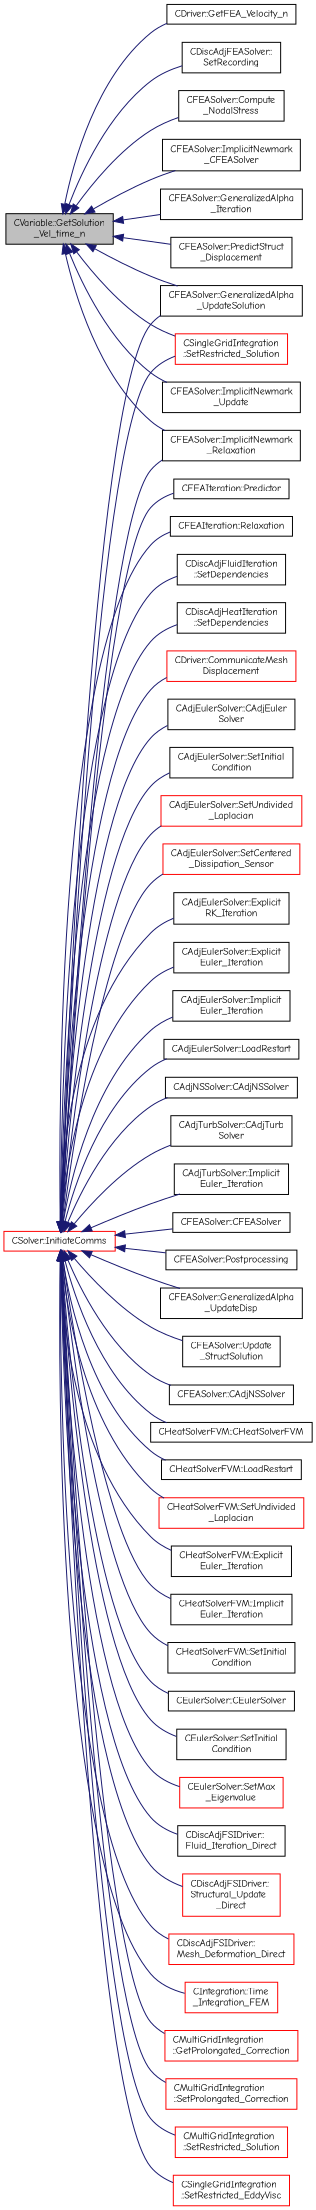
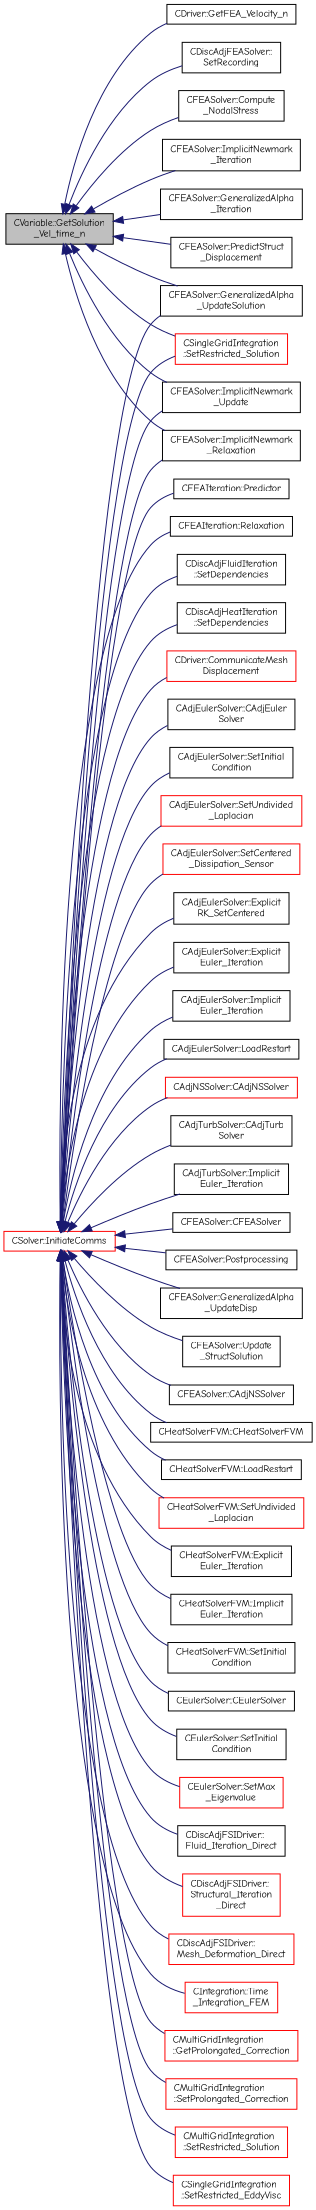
(231, 155) -> (231, 155)
none -> (87, 811)
(231, 908) -> (231, 908)
(231, 1088) -> (231, 1088)
(231, 1895) -> (231, 1895)
